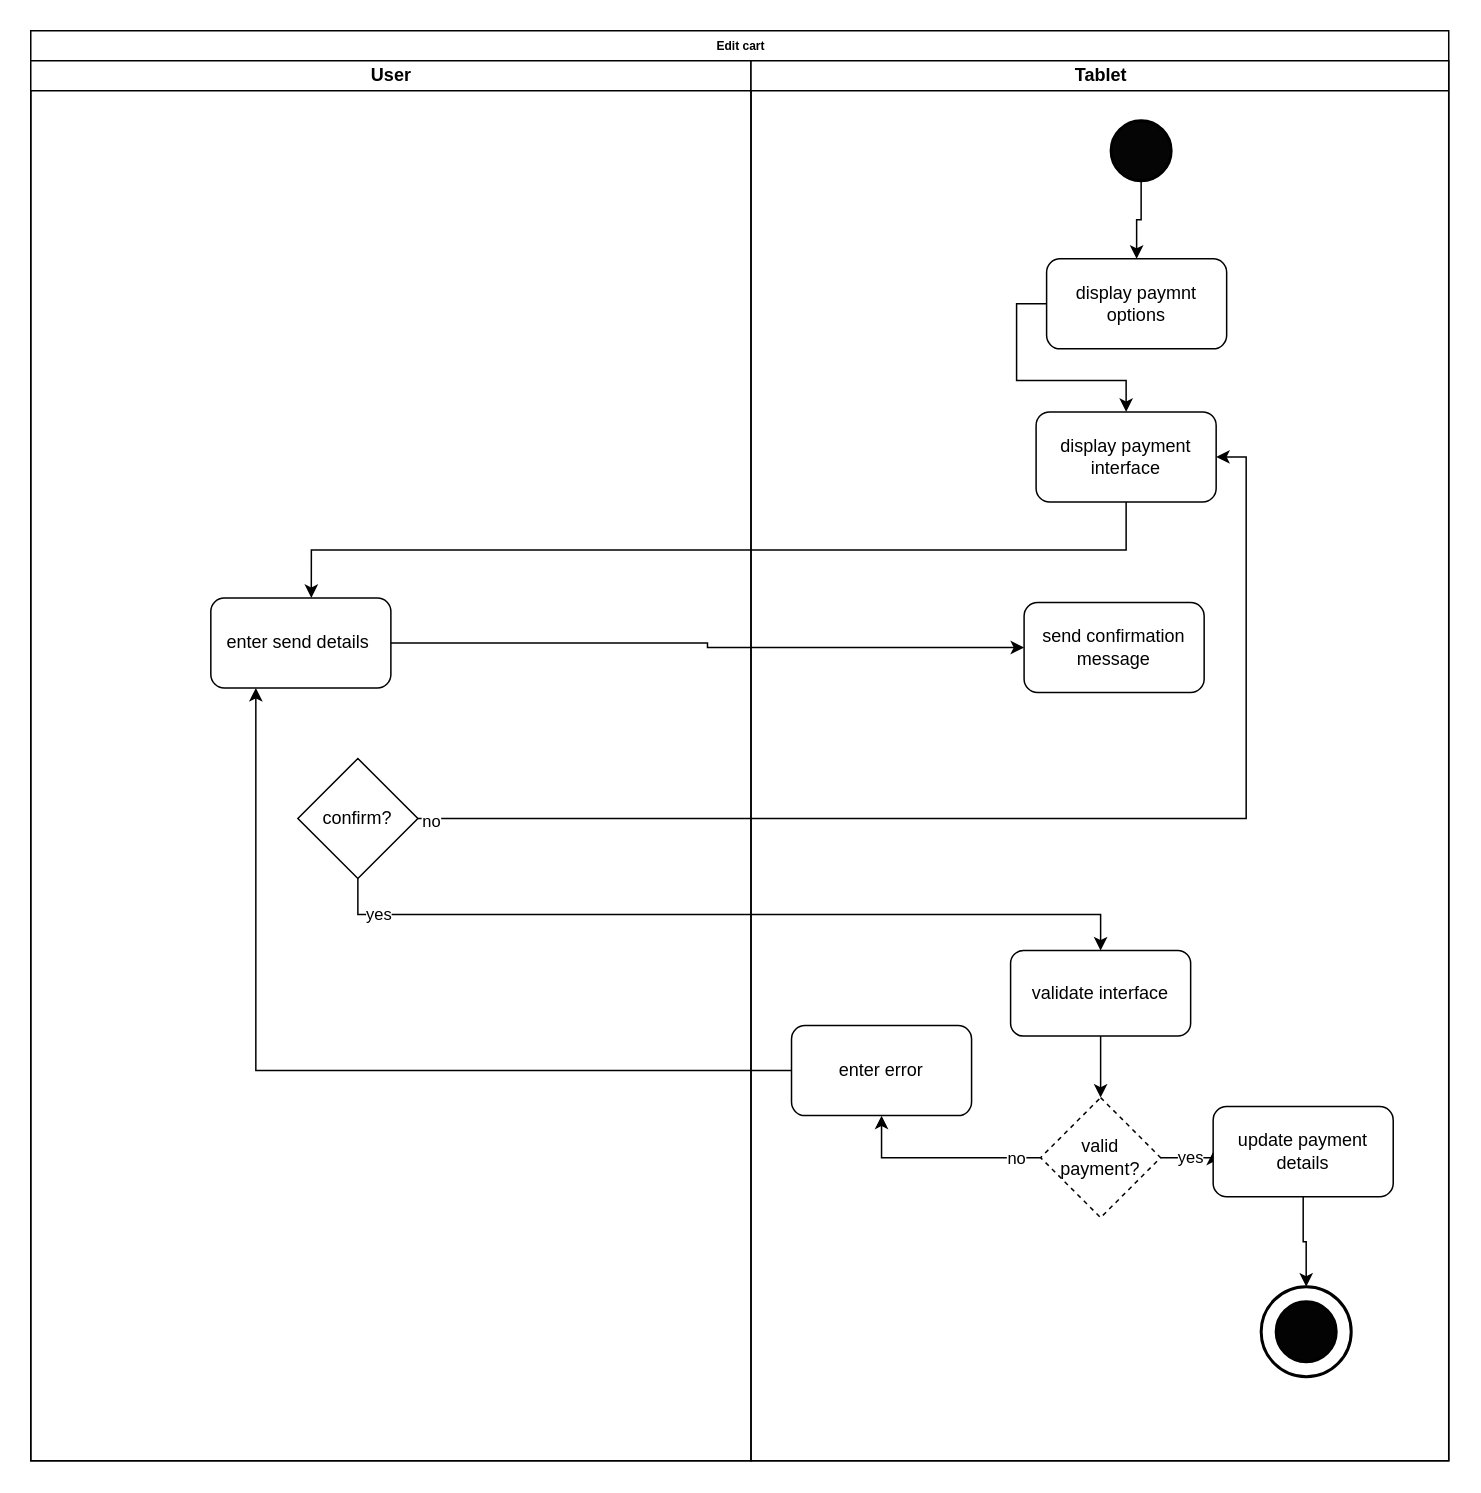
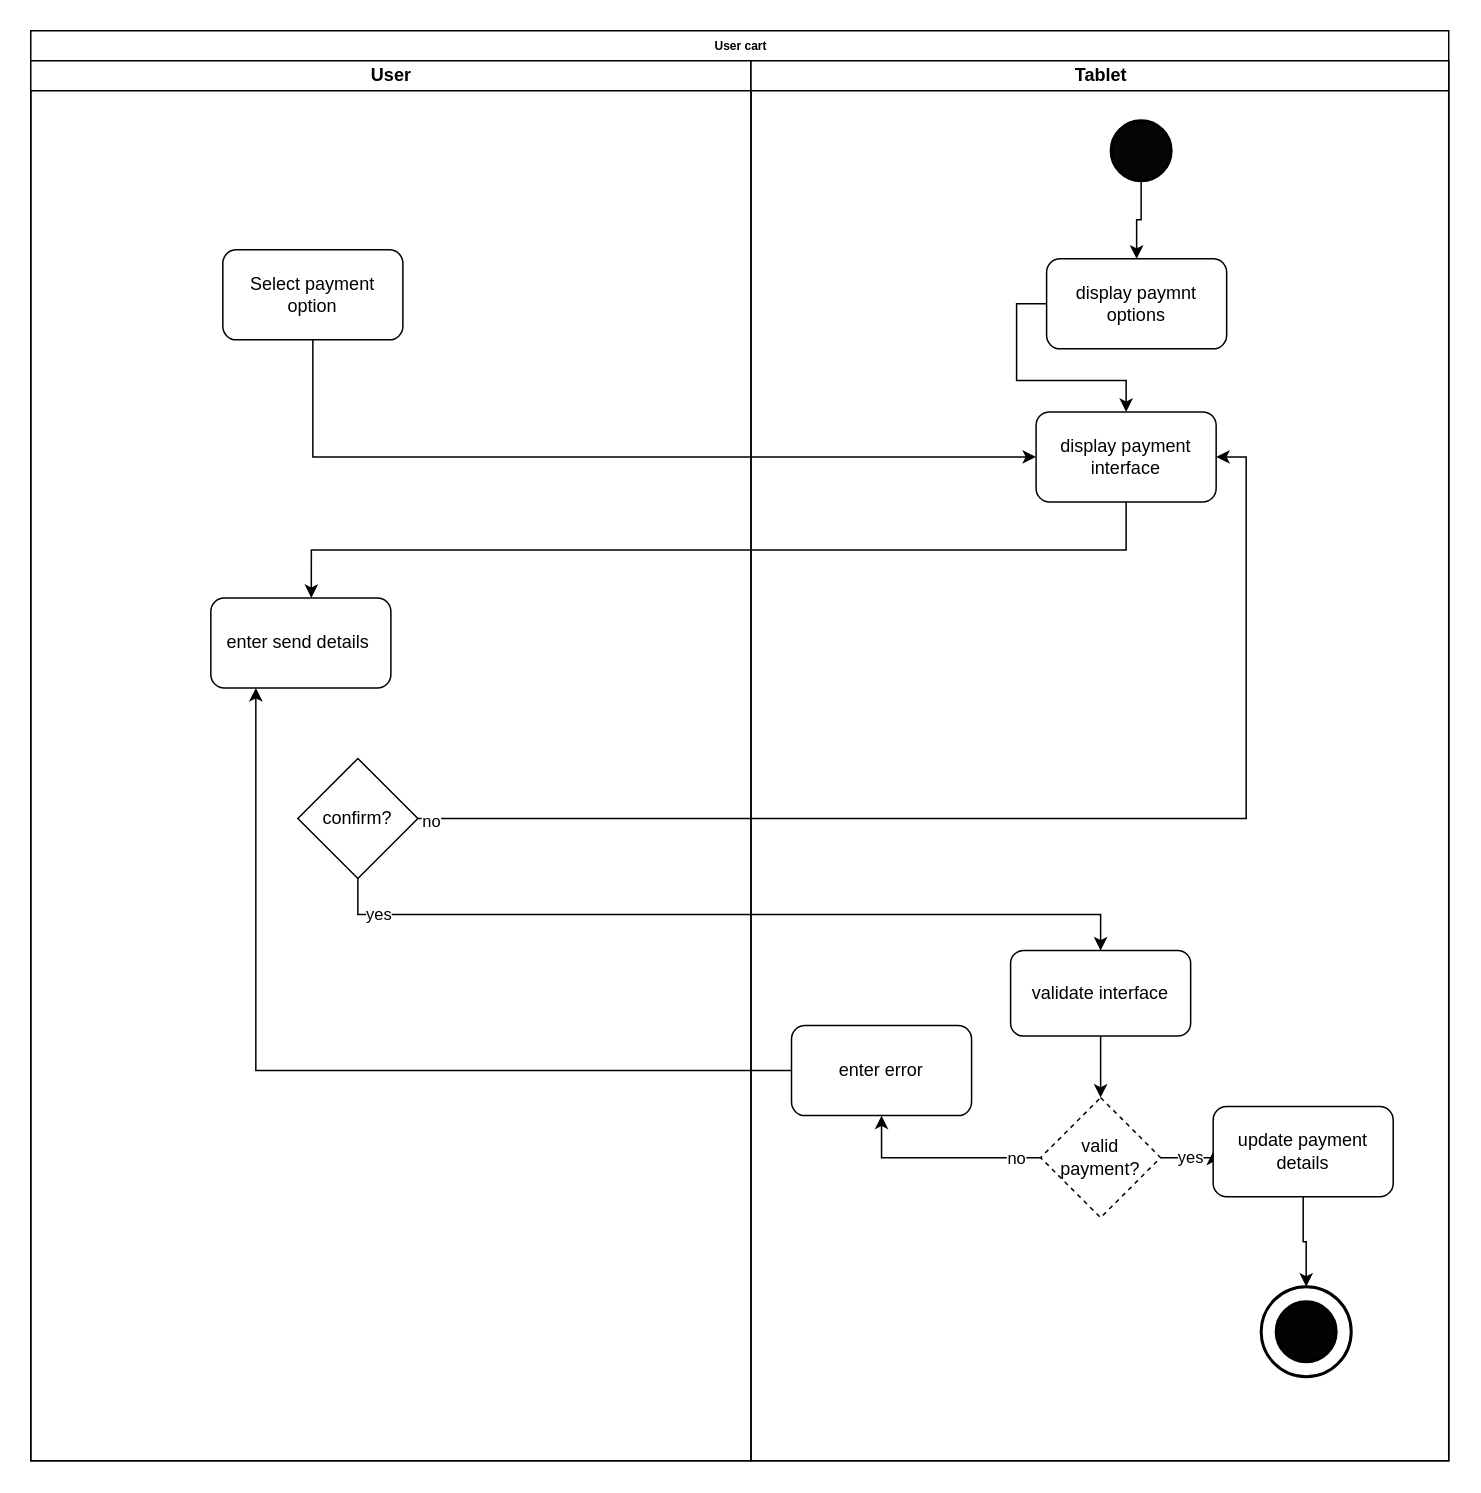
(741, 46) -> (741, 46)
none -> (313, 295)
none -> (611, 457)
(704, 643) -> none
(1114, 647) -> none
